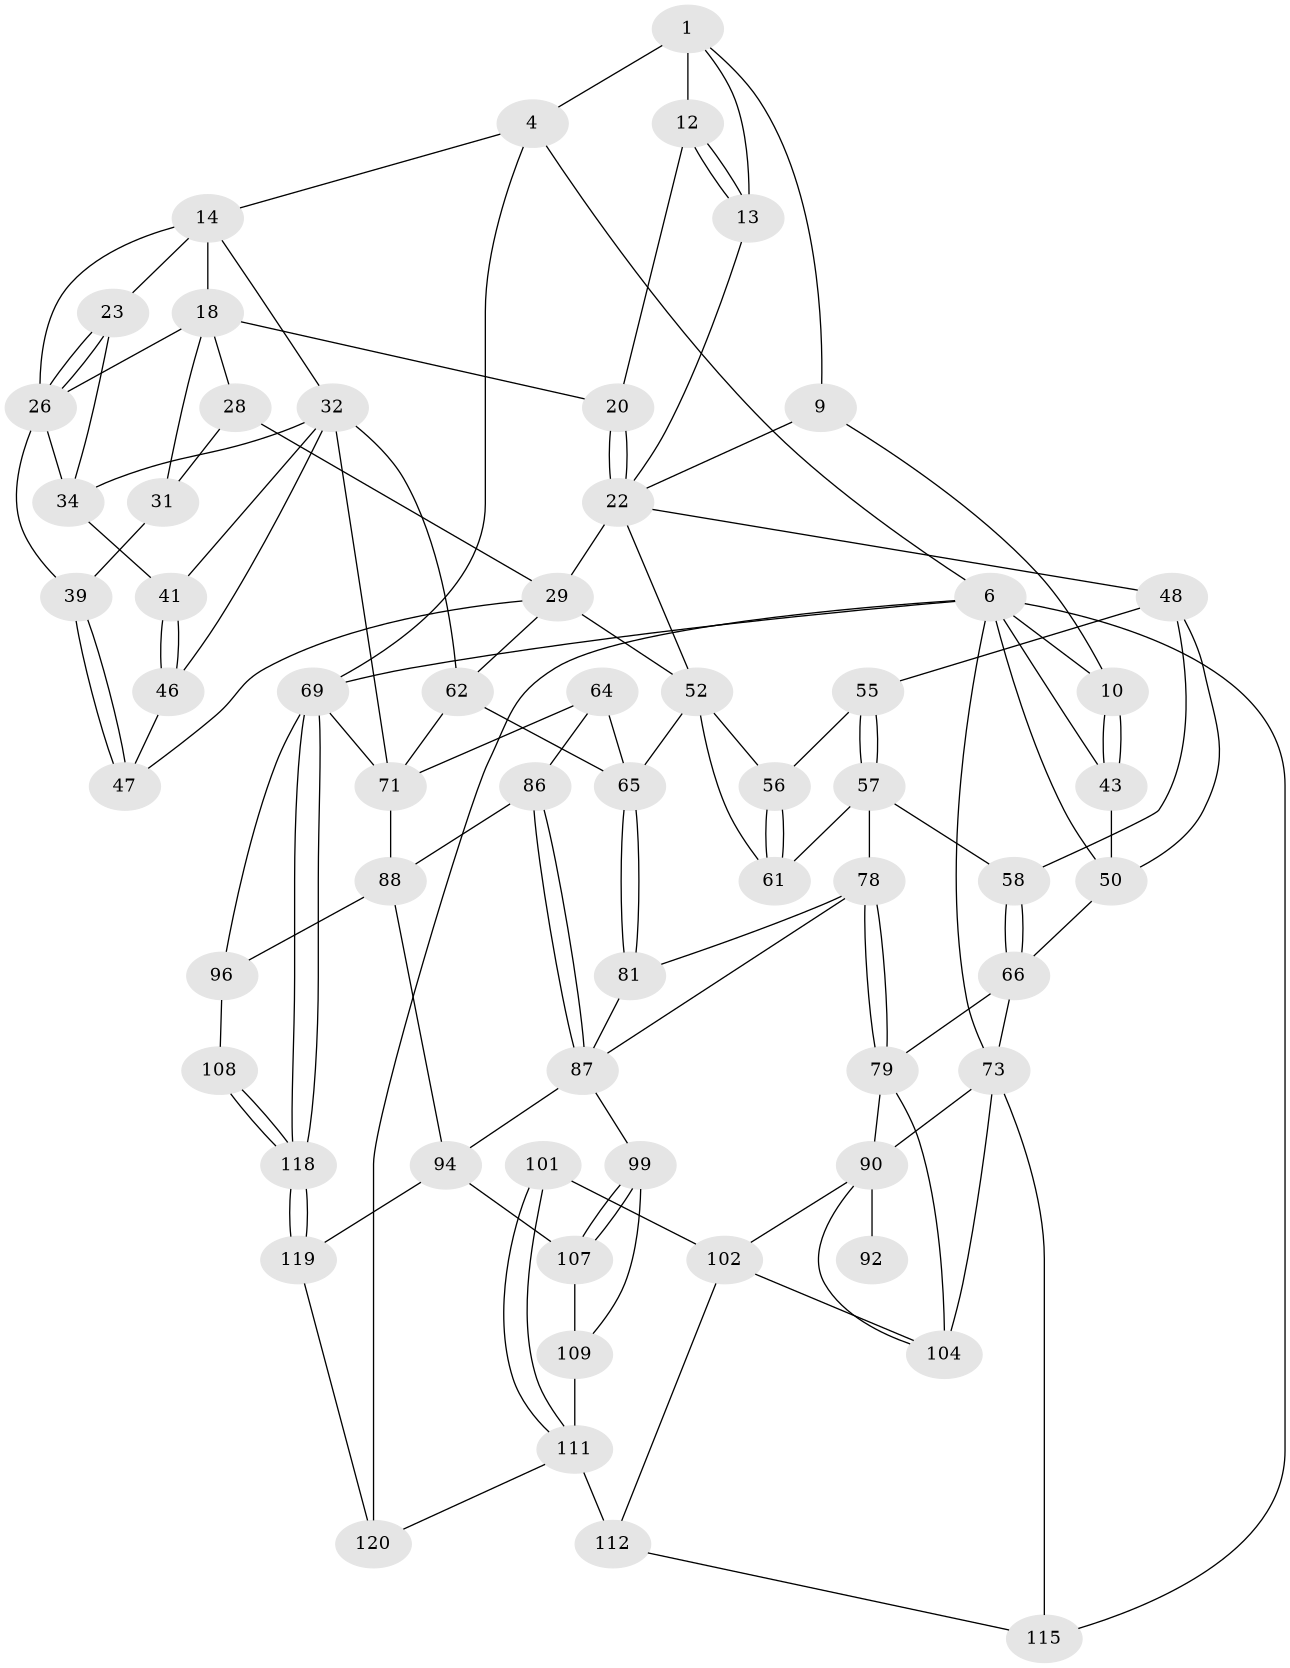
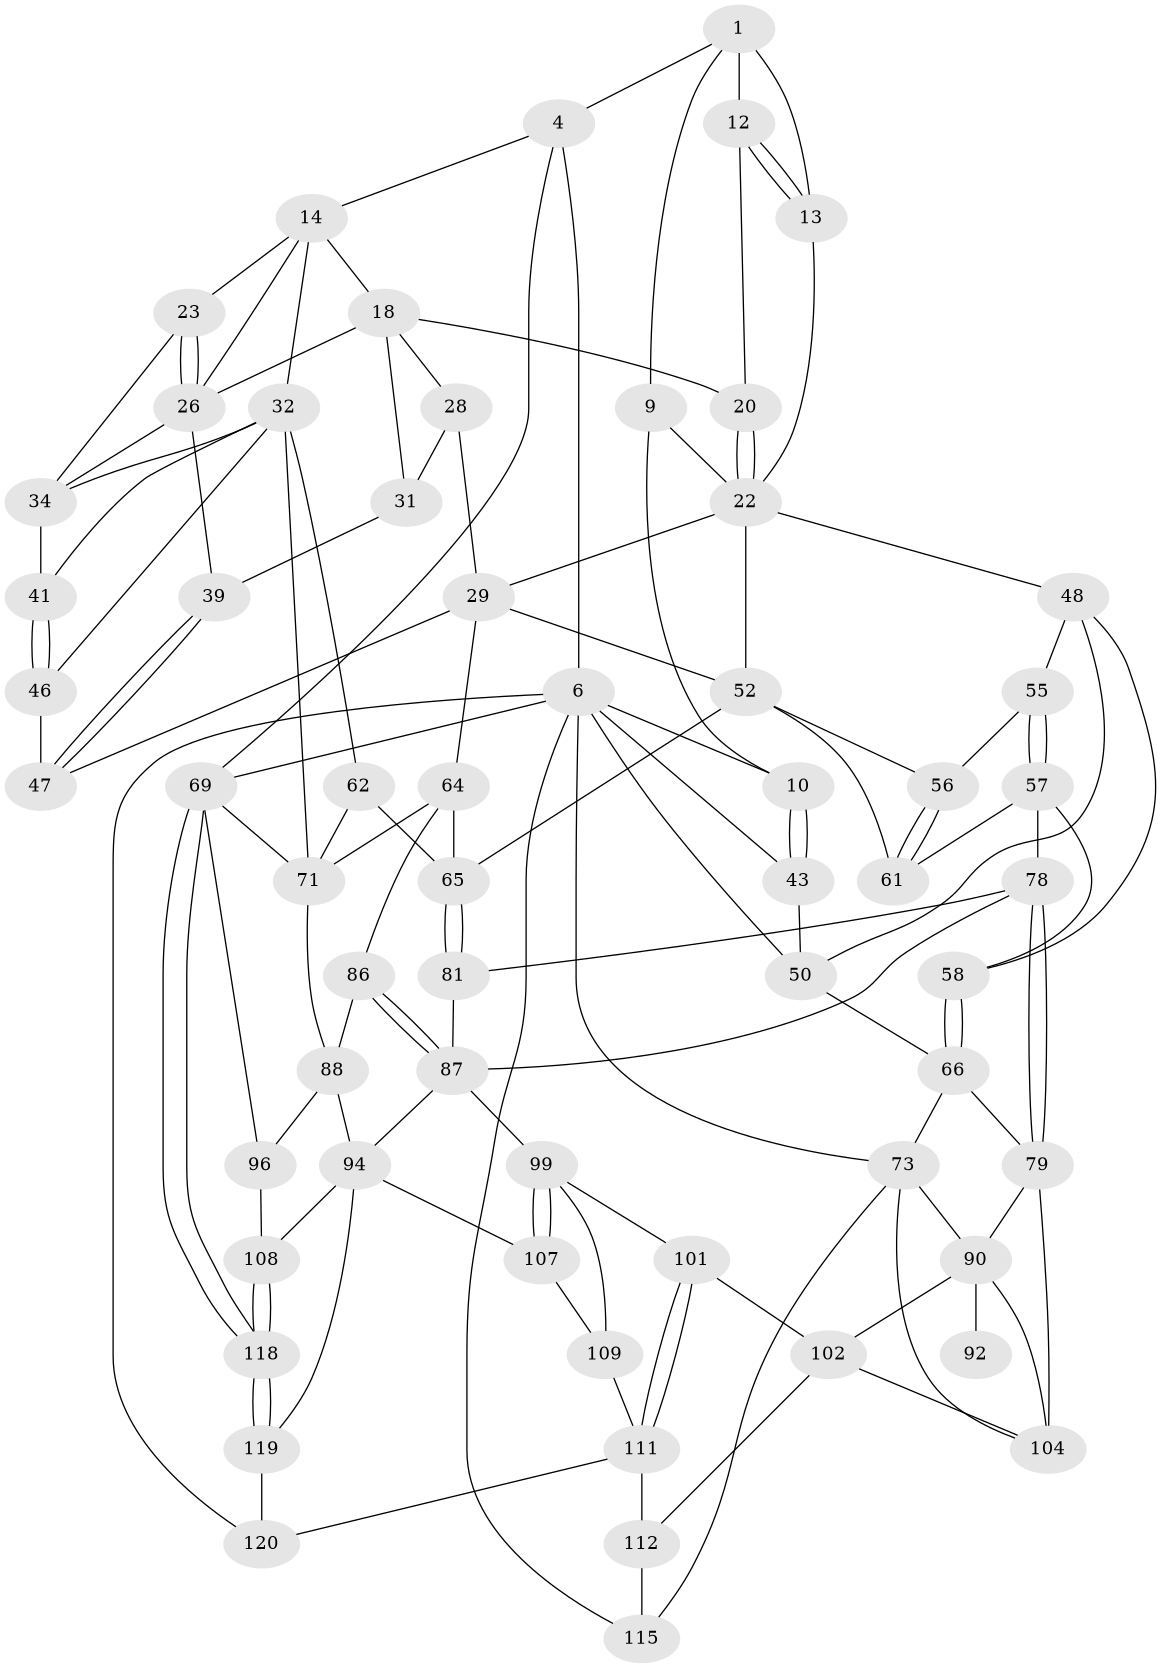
(508, 645) -> (467, 688)
none -> (617, 1212)
none -> (308, 1213)
